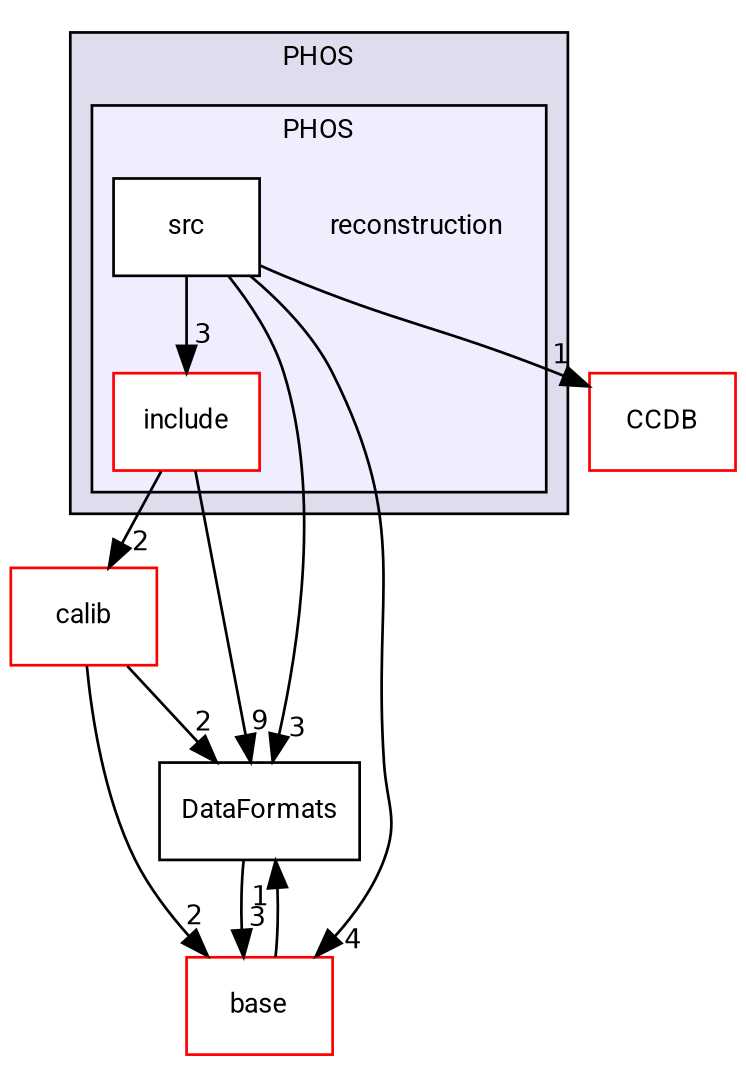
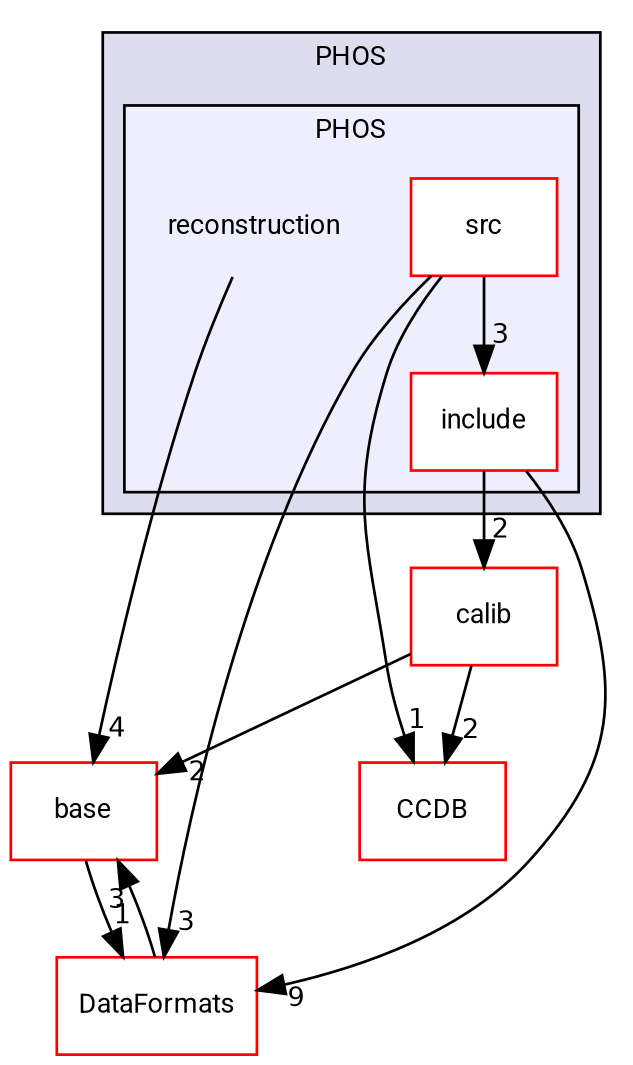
(187, 227) -> (484, 227)
(383, 595) -> (165, 468)
(163, 704) -> (462, 701)
(260, 811) -> (157, 1006)
